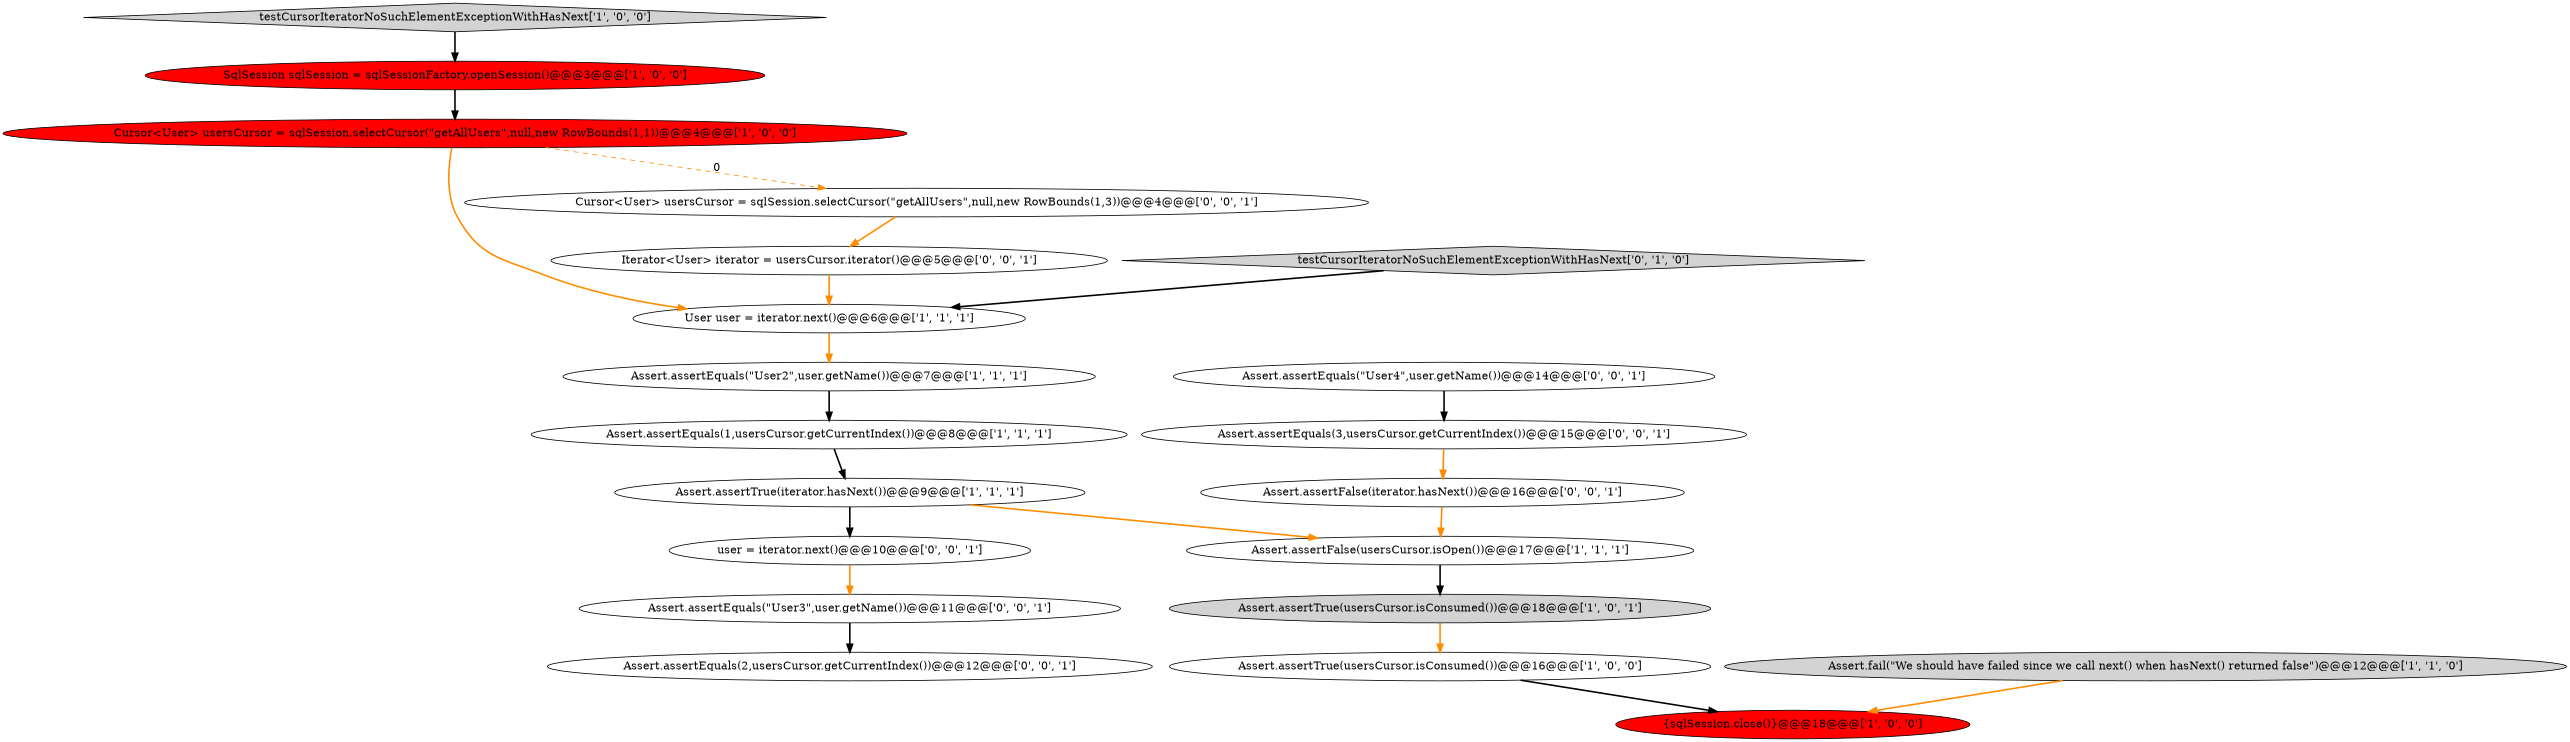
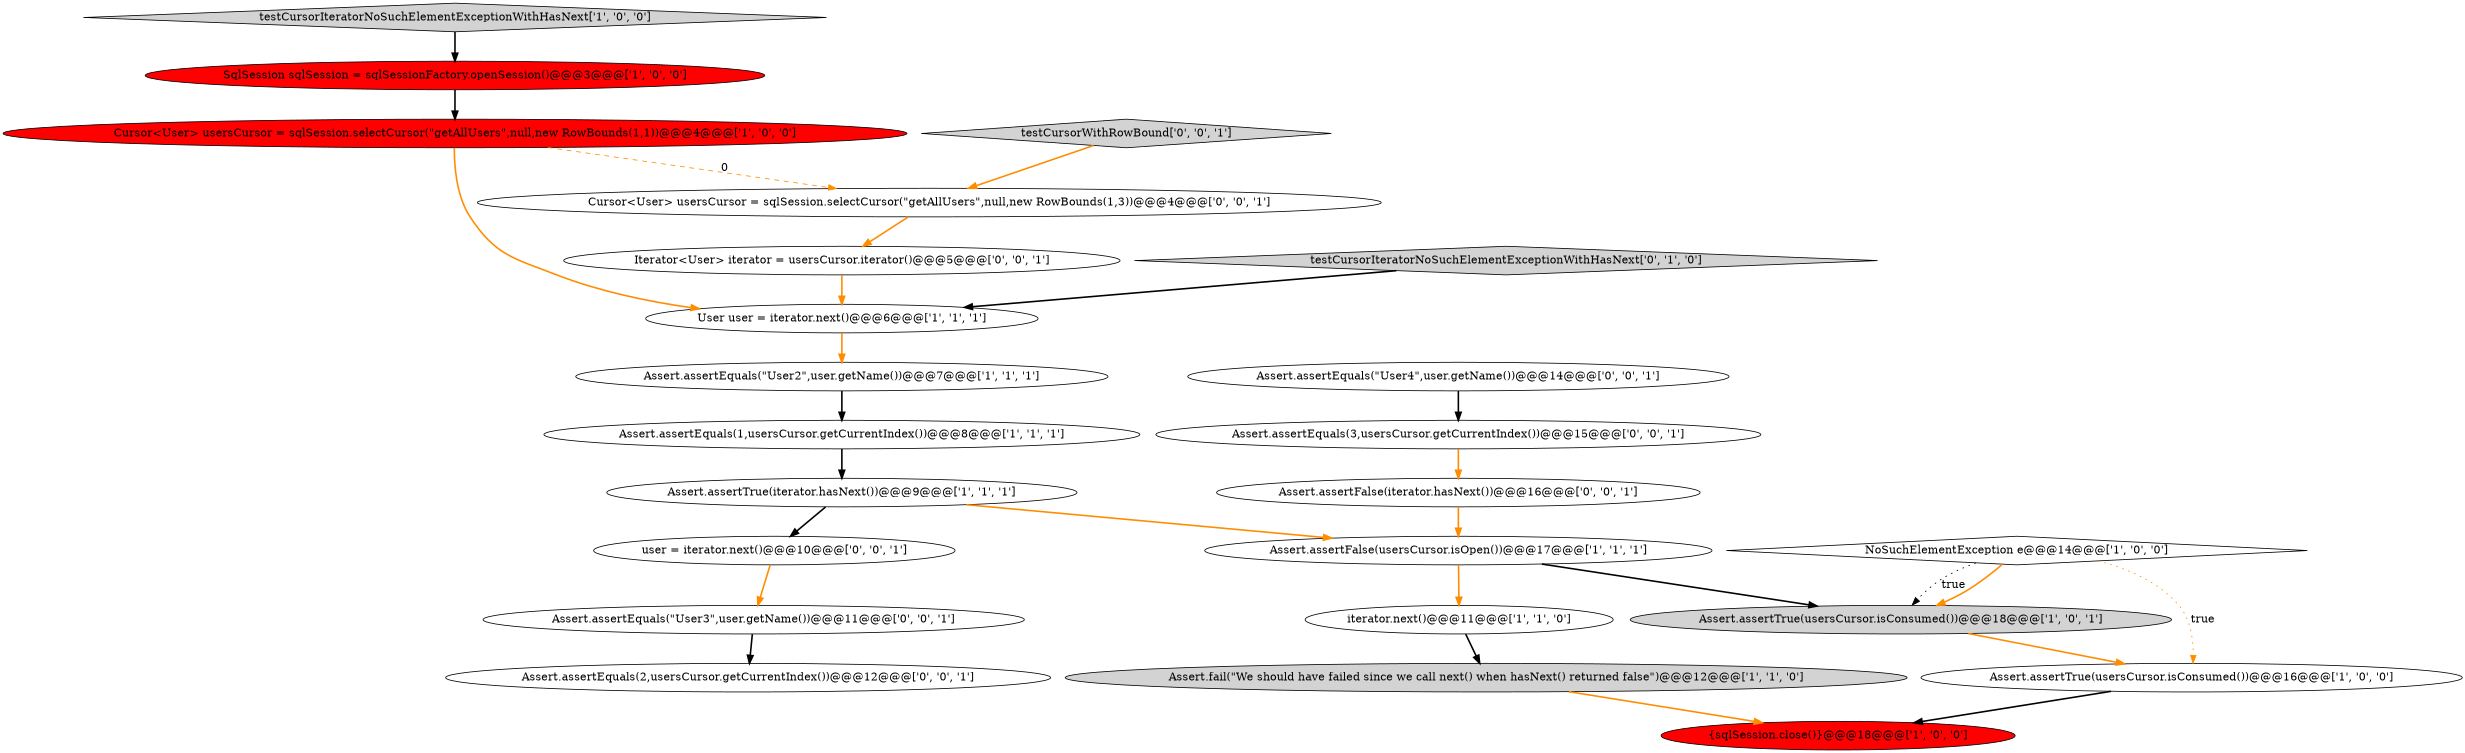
none -> (1126, 133)
none -> (2017, 551)
none -> (1459, 620)
